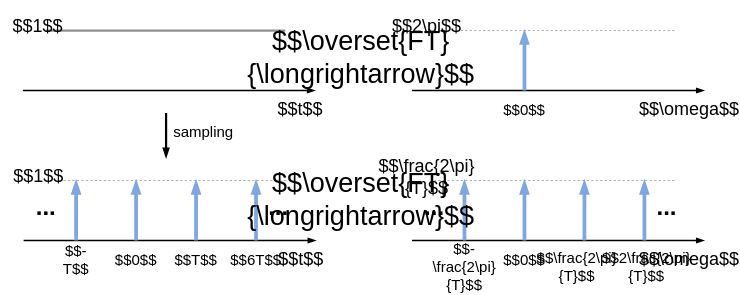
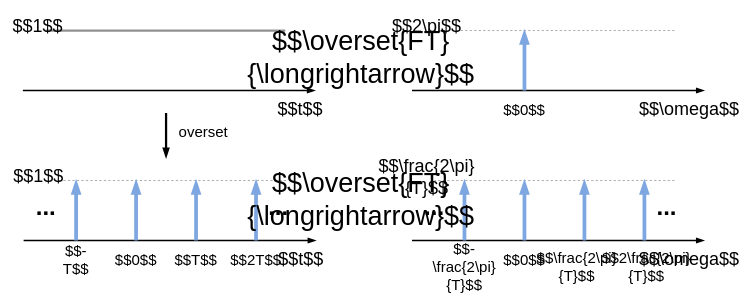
(204, 132) -> (204, 132)
(256, 259) -> (256, 259)
